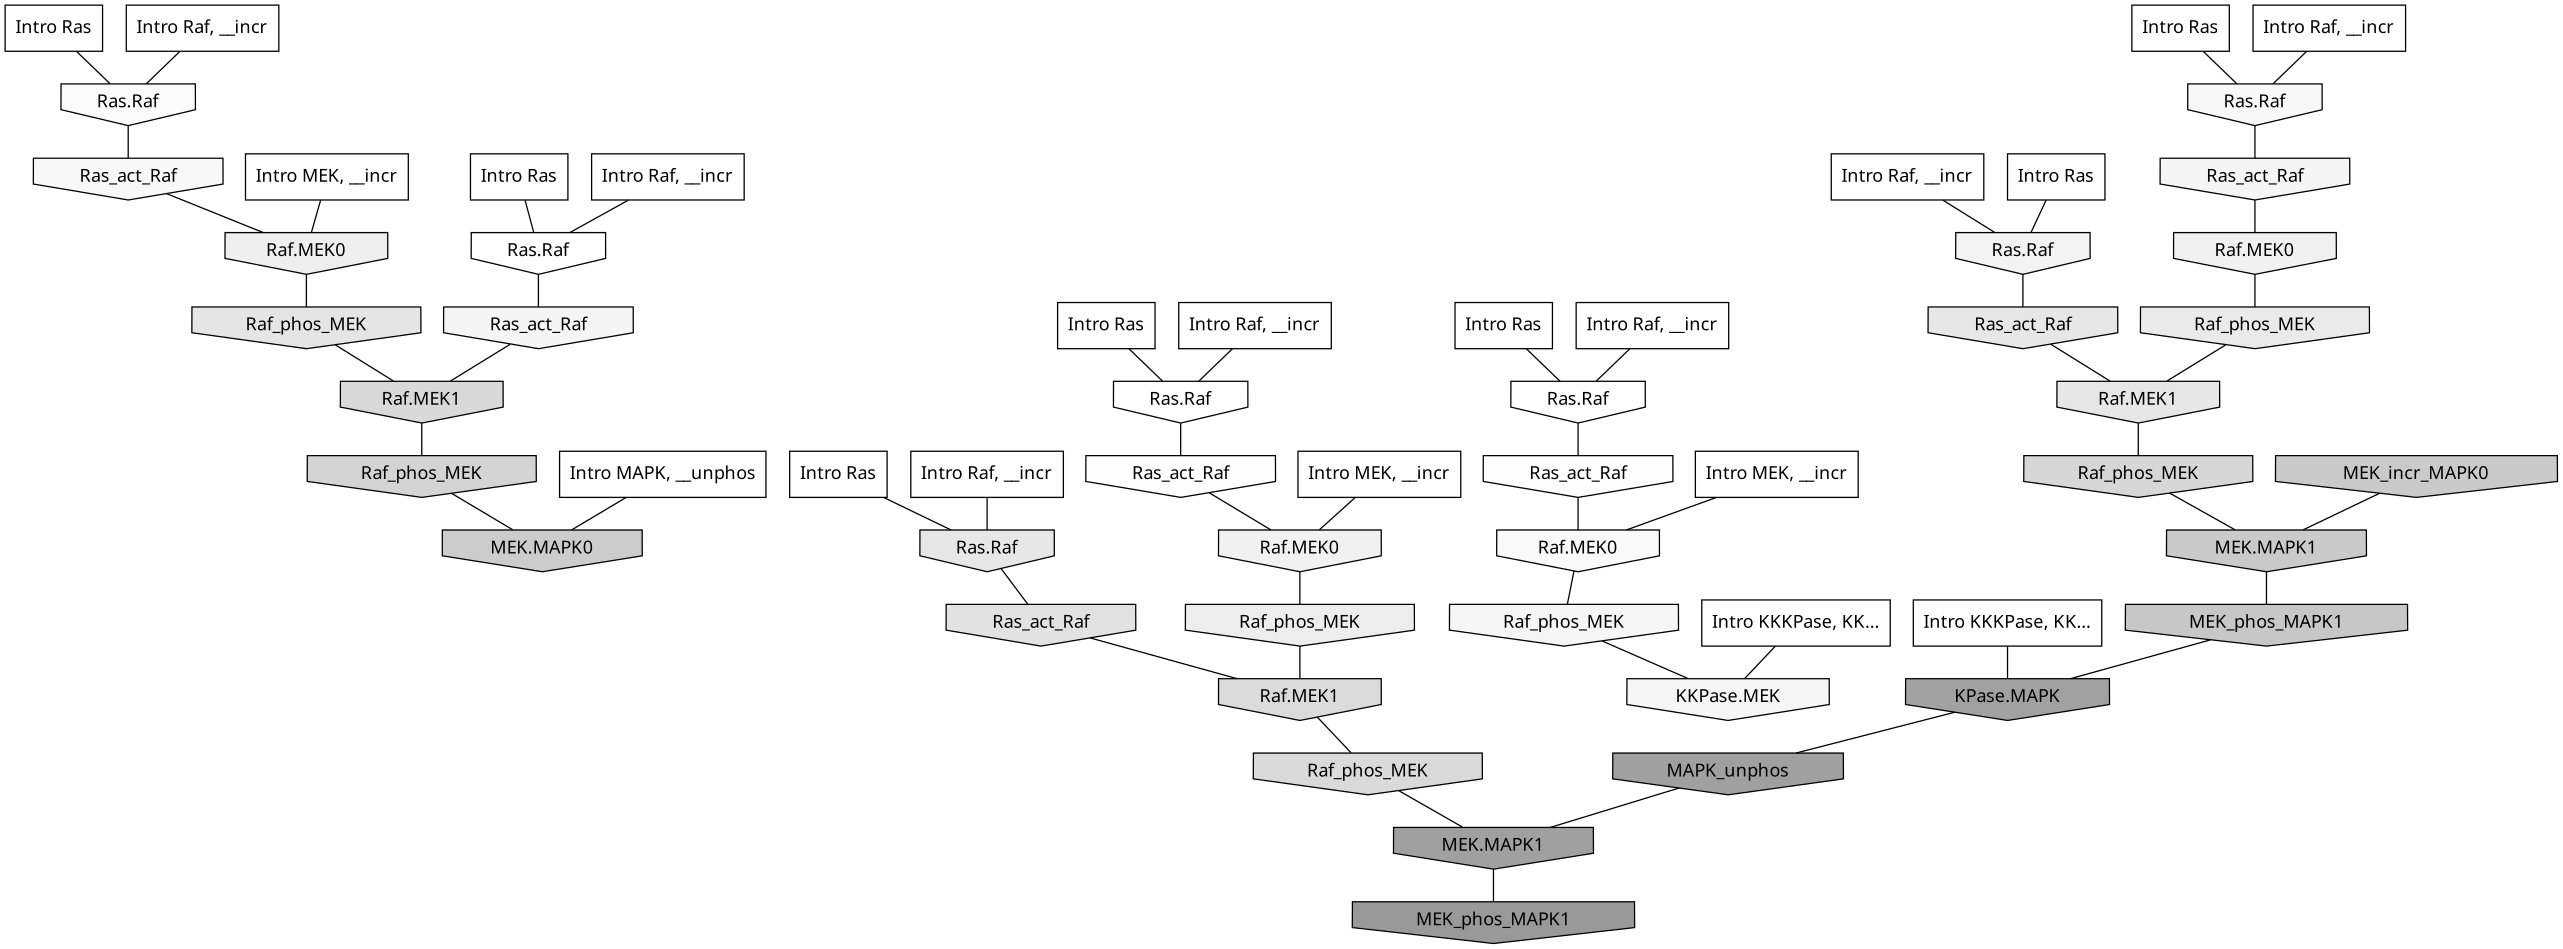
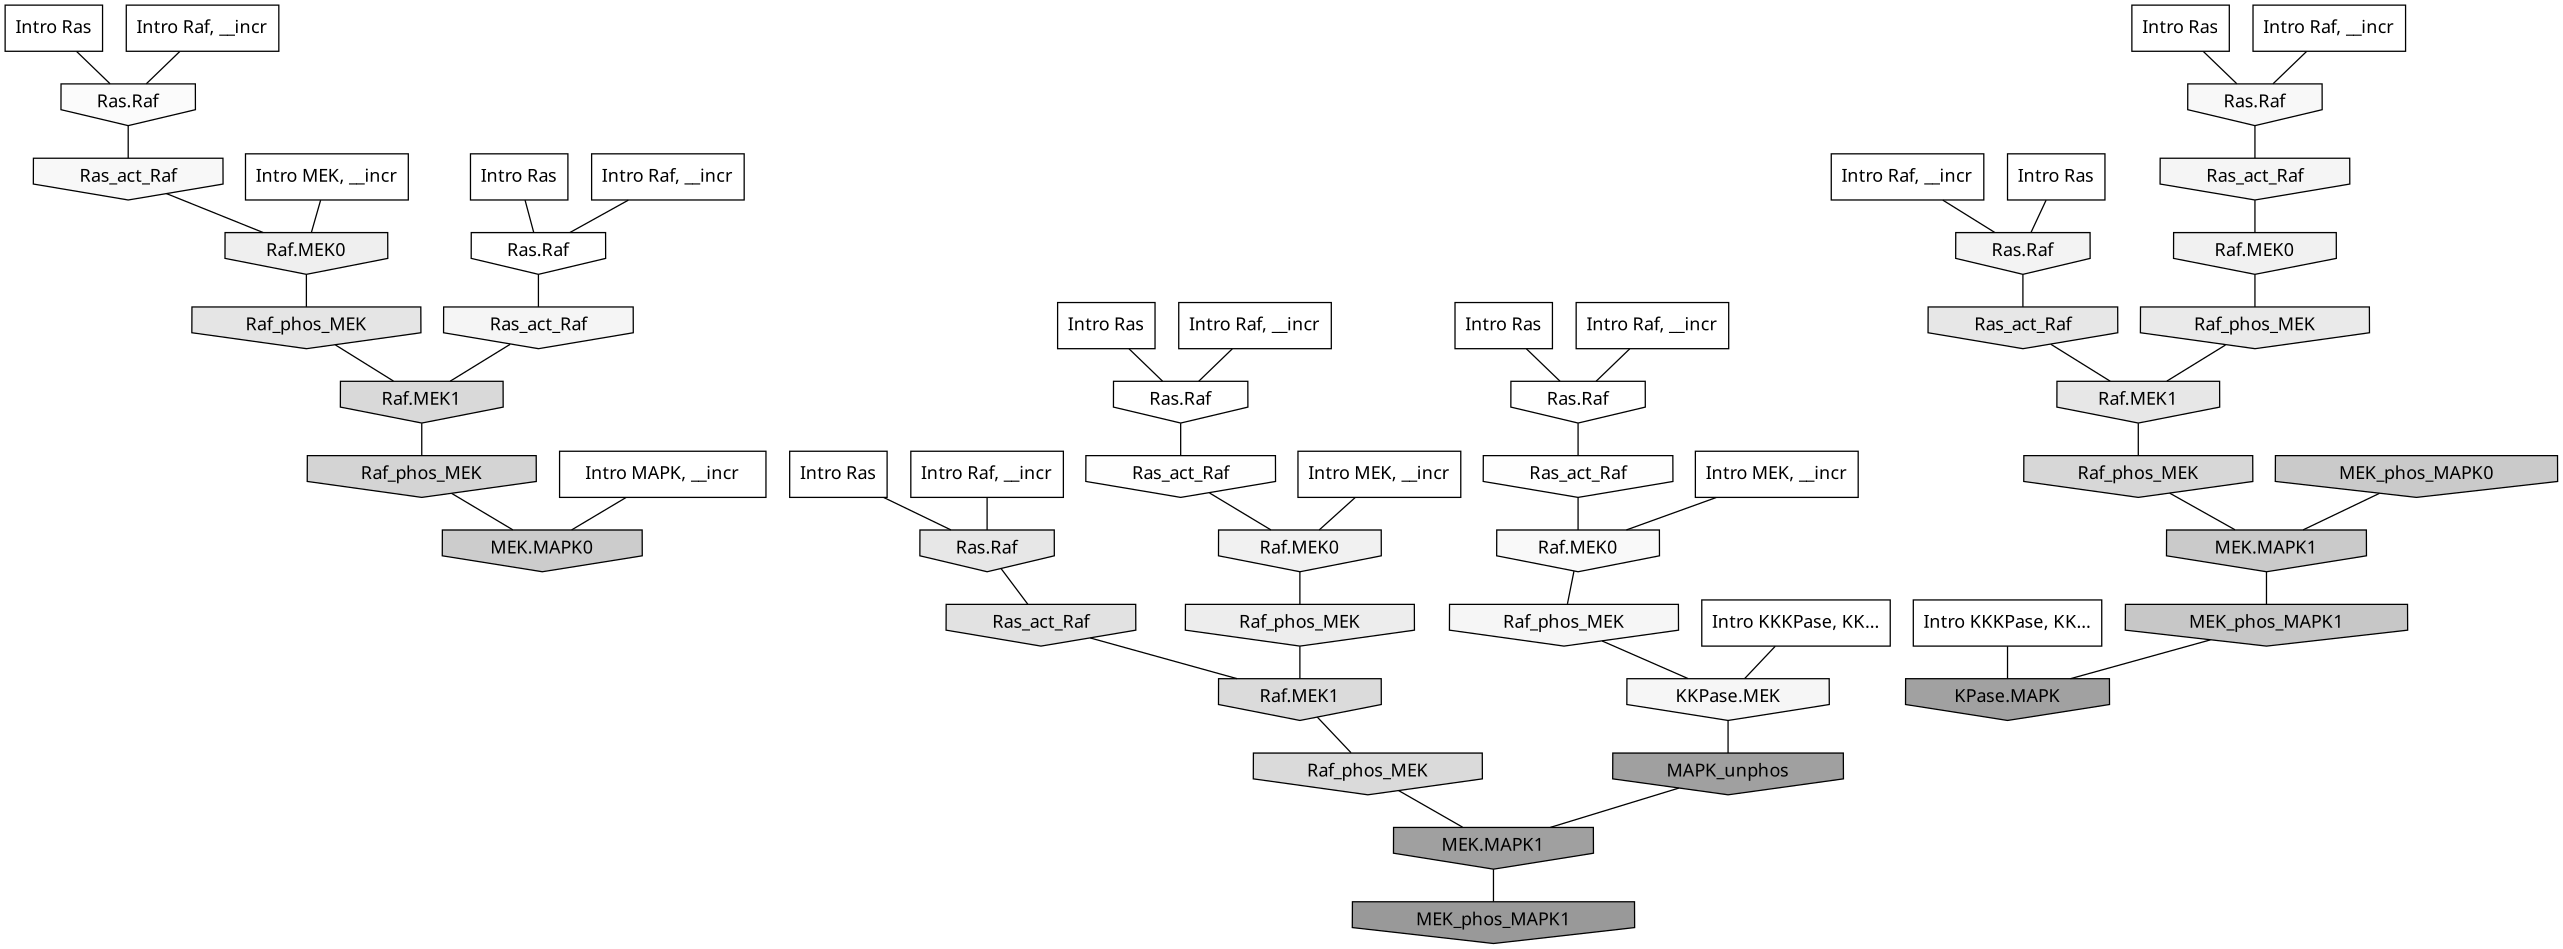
(663, 474) -> (663, 474)
(2416, 474) -> (2416, 474)
(1875, 733) -> (1728, 737)
